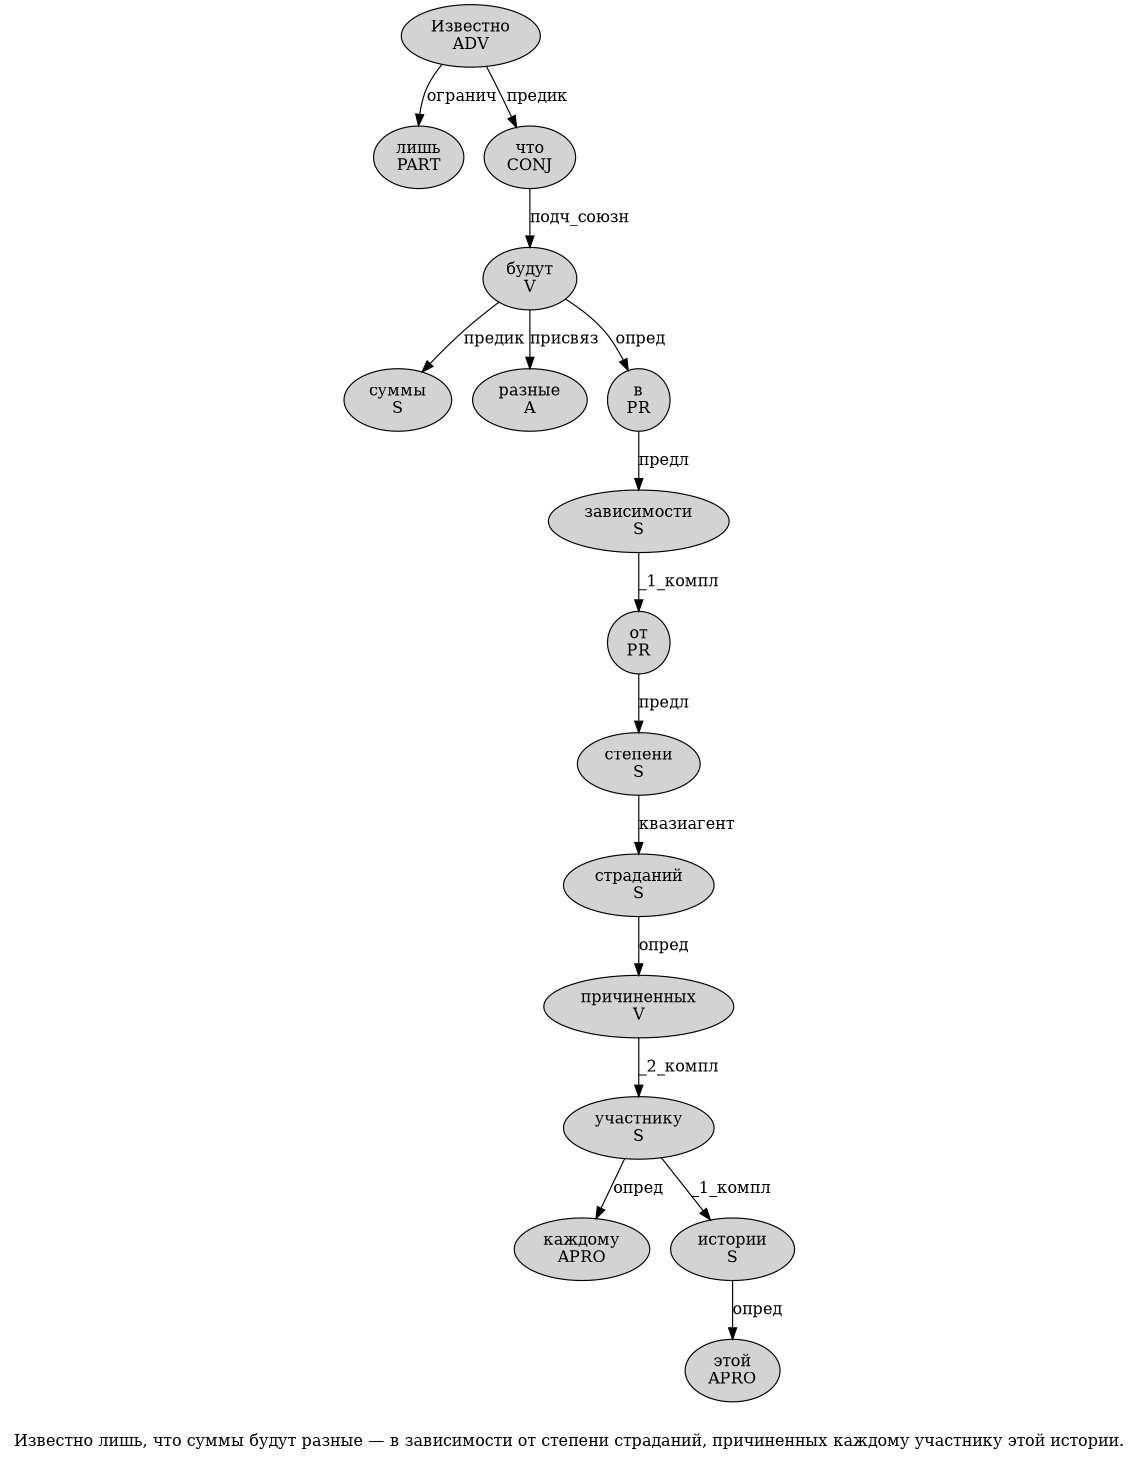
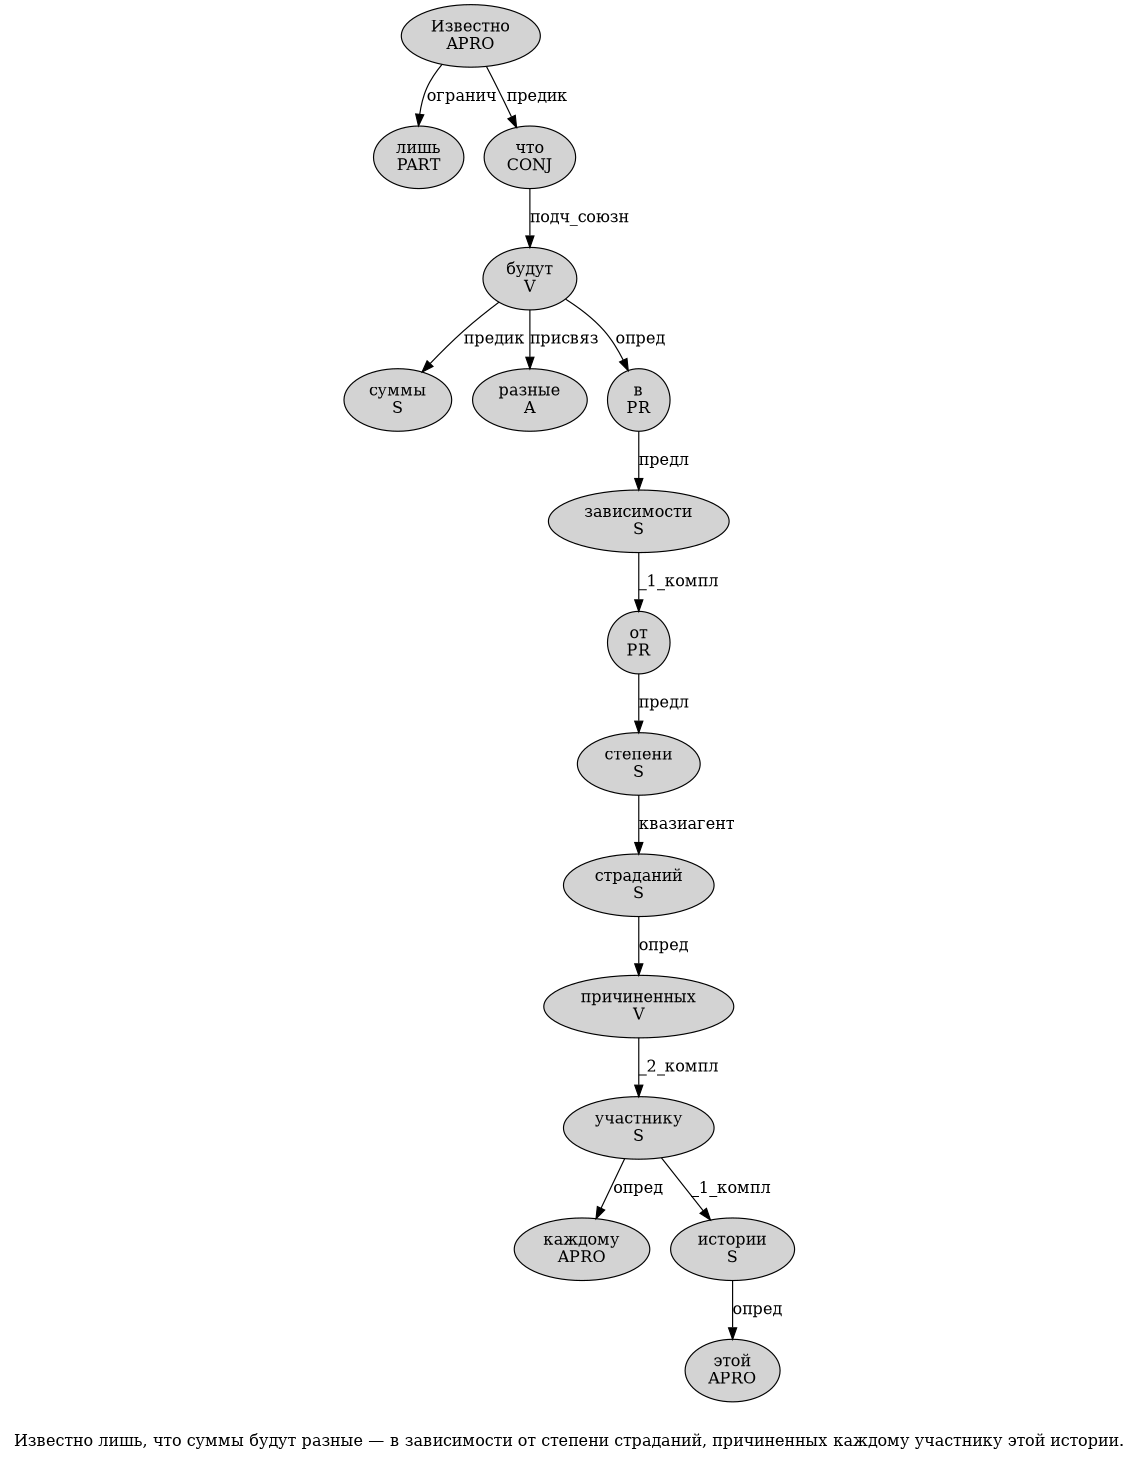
(471, 36) -> (471, 36)
